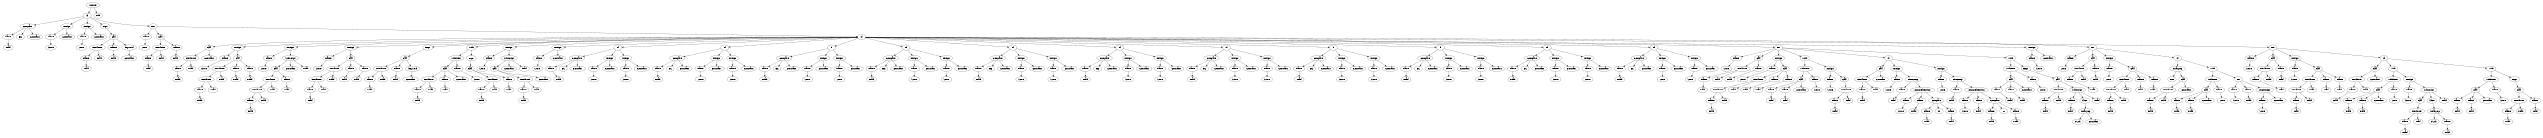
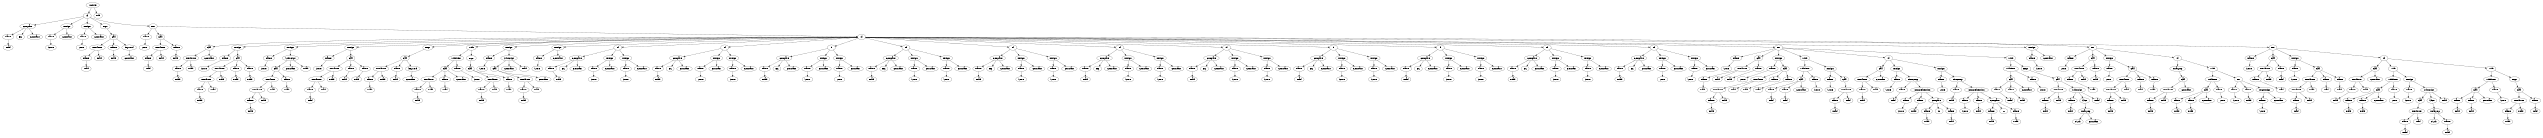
(2172, 79) -> none
